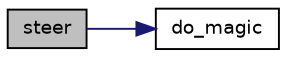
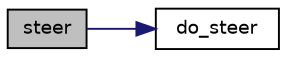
(217, 29) -> (217, 29)
